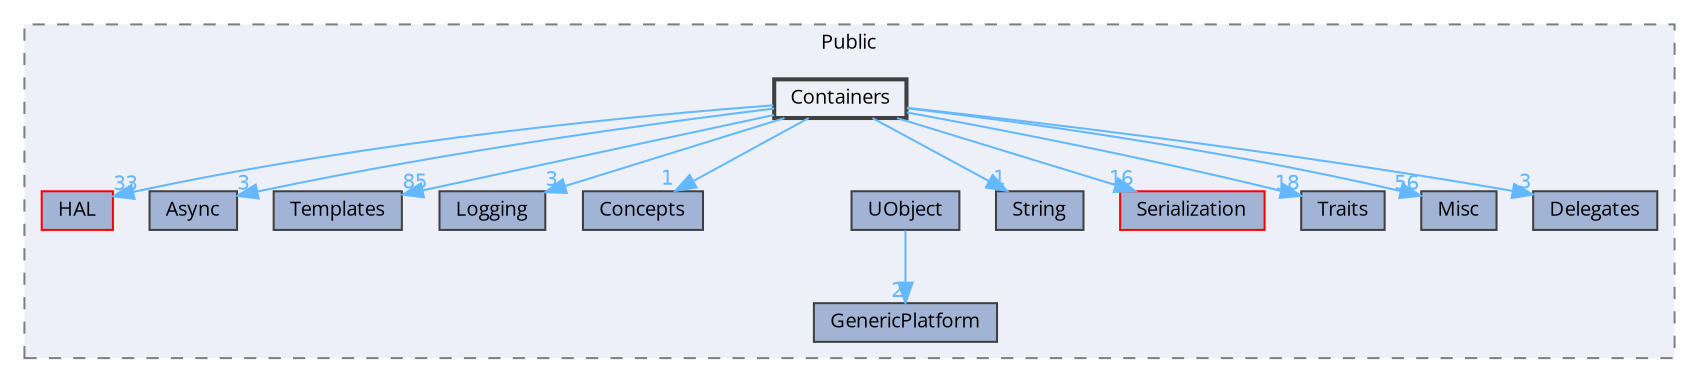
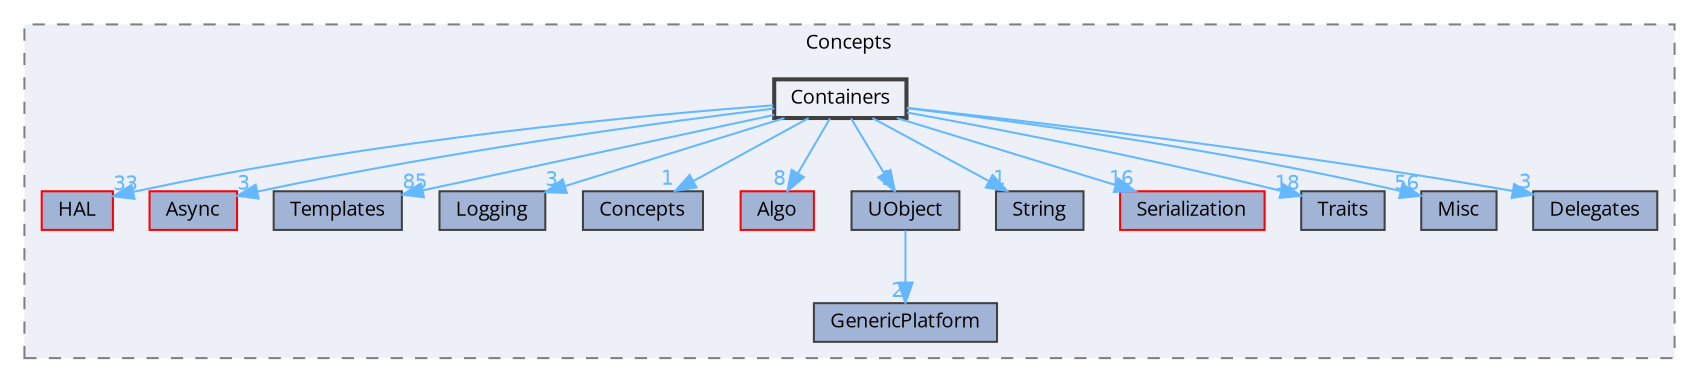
(849, 44) -> (849, 44)
none -> (868, 146)
(193, 211) -> (193, 211)
none -> (777, 211)
